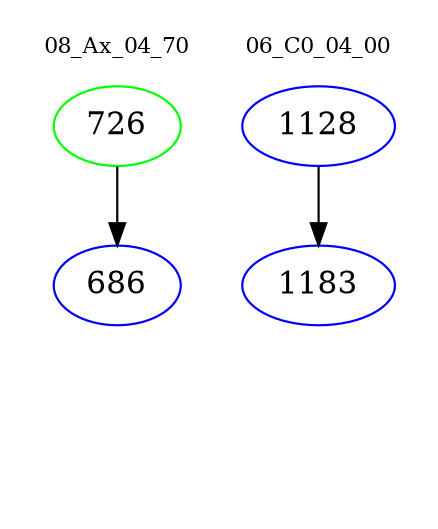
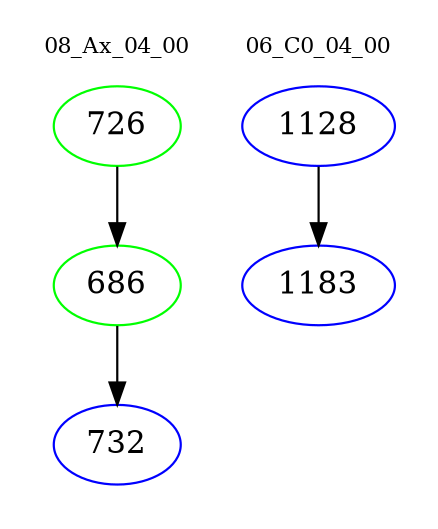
(117, 48) -> (117, 48)
(117, 285) -> (117, 285)
none -> (117, 445)
